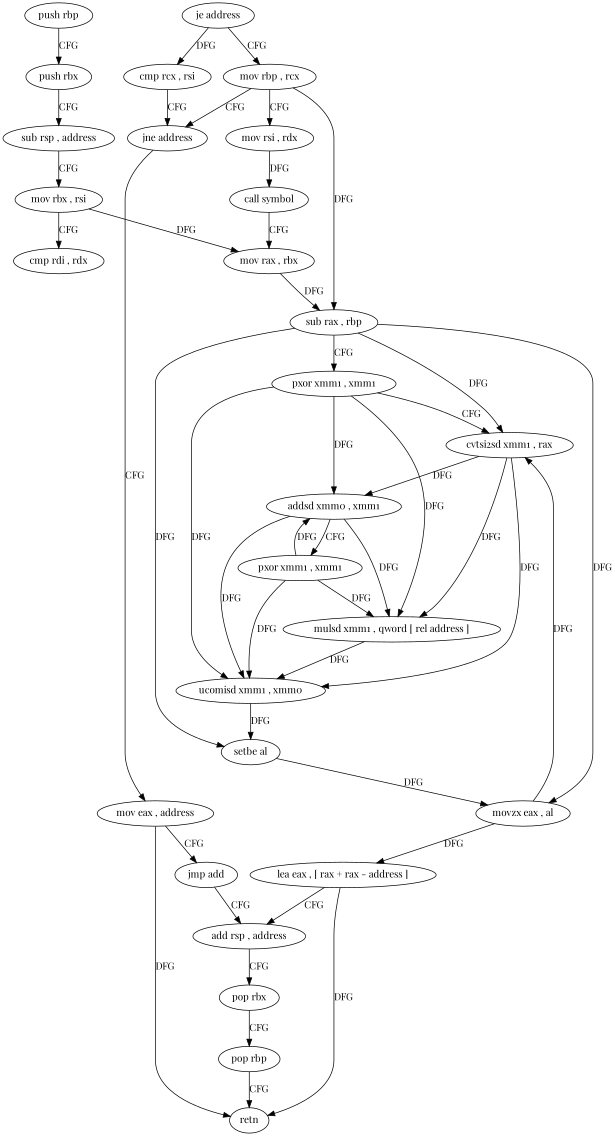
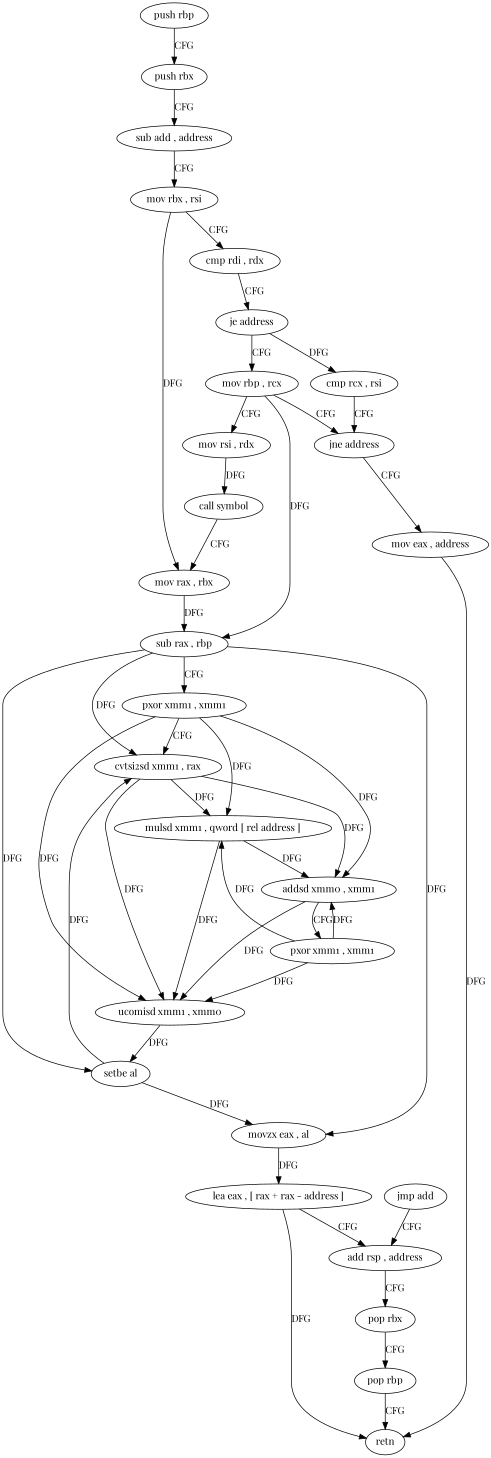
(59, 138) -> (174, 138)
none -> (242, 288)
(372, 562) -> (273, 857)
(553, 631) -> (69, 920)
(179, 842) -> none
